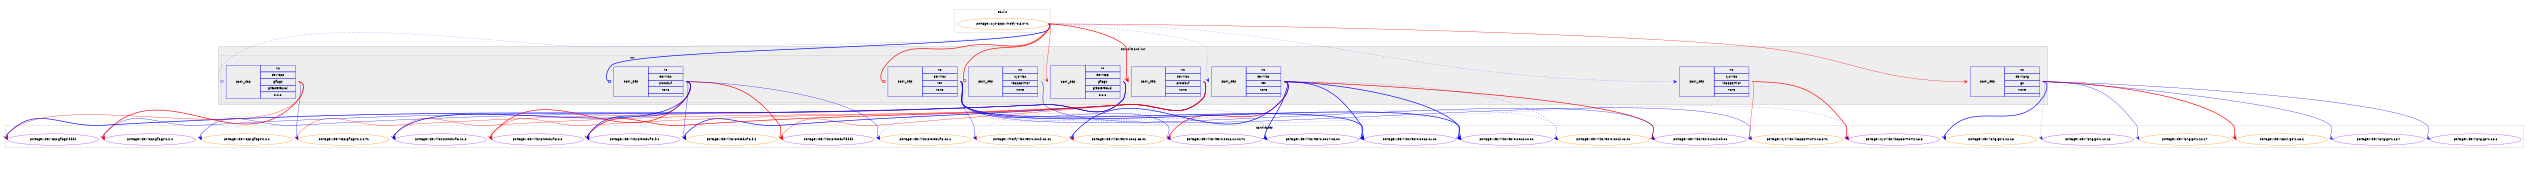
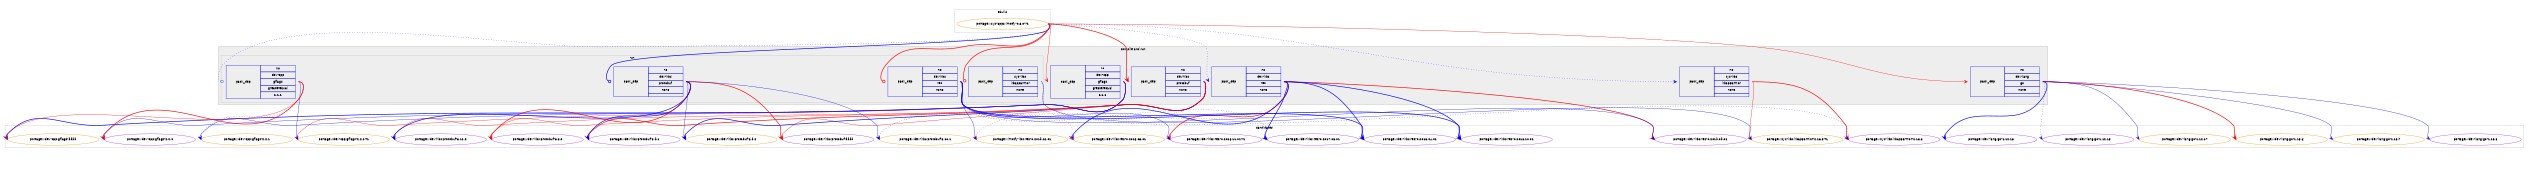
(53, 140) -> (53, 140)
(1604, 140) -> none
(1991, 140) -> (1991, 140)
(2282, 140) -> (2282, 140)
(2379, 140) -> (2379, 140)
